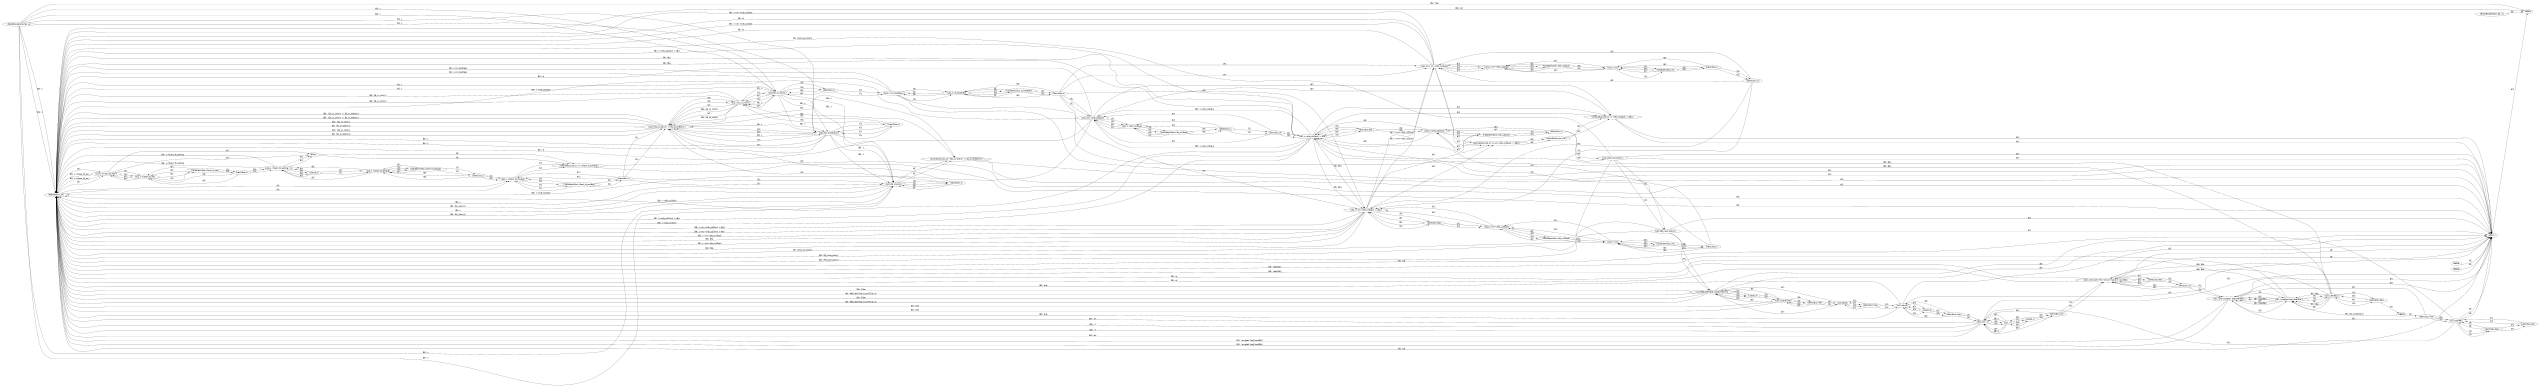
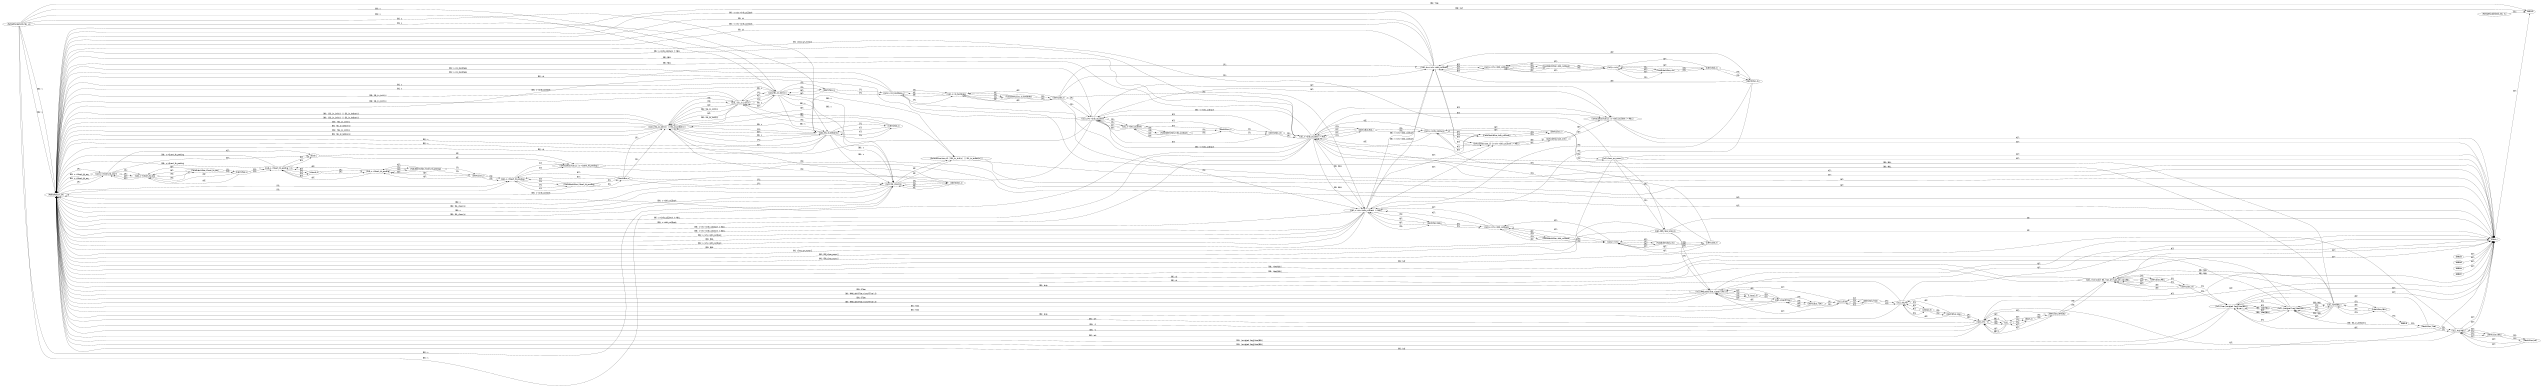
none -> (2459, 269)
none -> (2459, 274)
(2056, 314) -> (2056, 314)
(2030, 319) -> (2029, 319)
